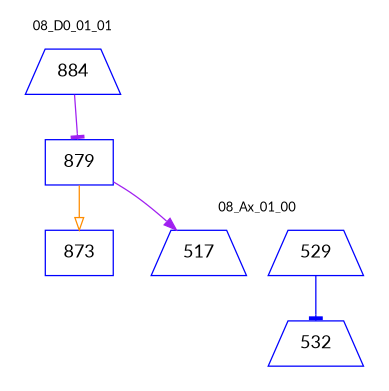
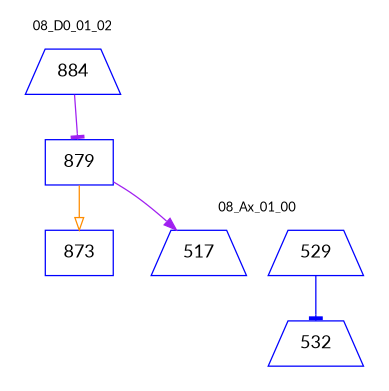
(73, 27) -> (73, 27)
